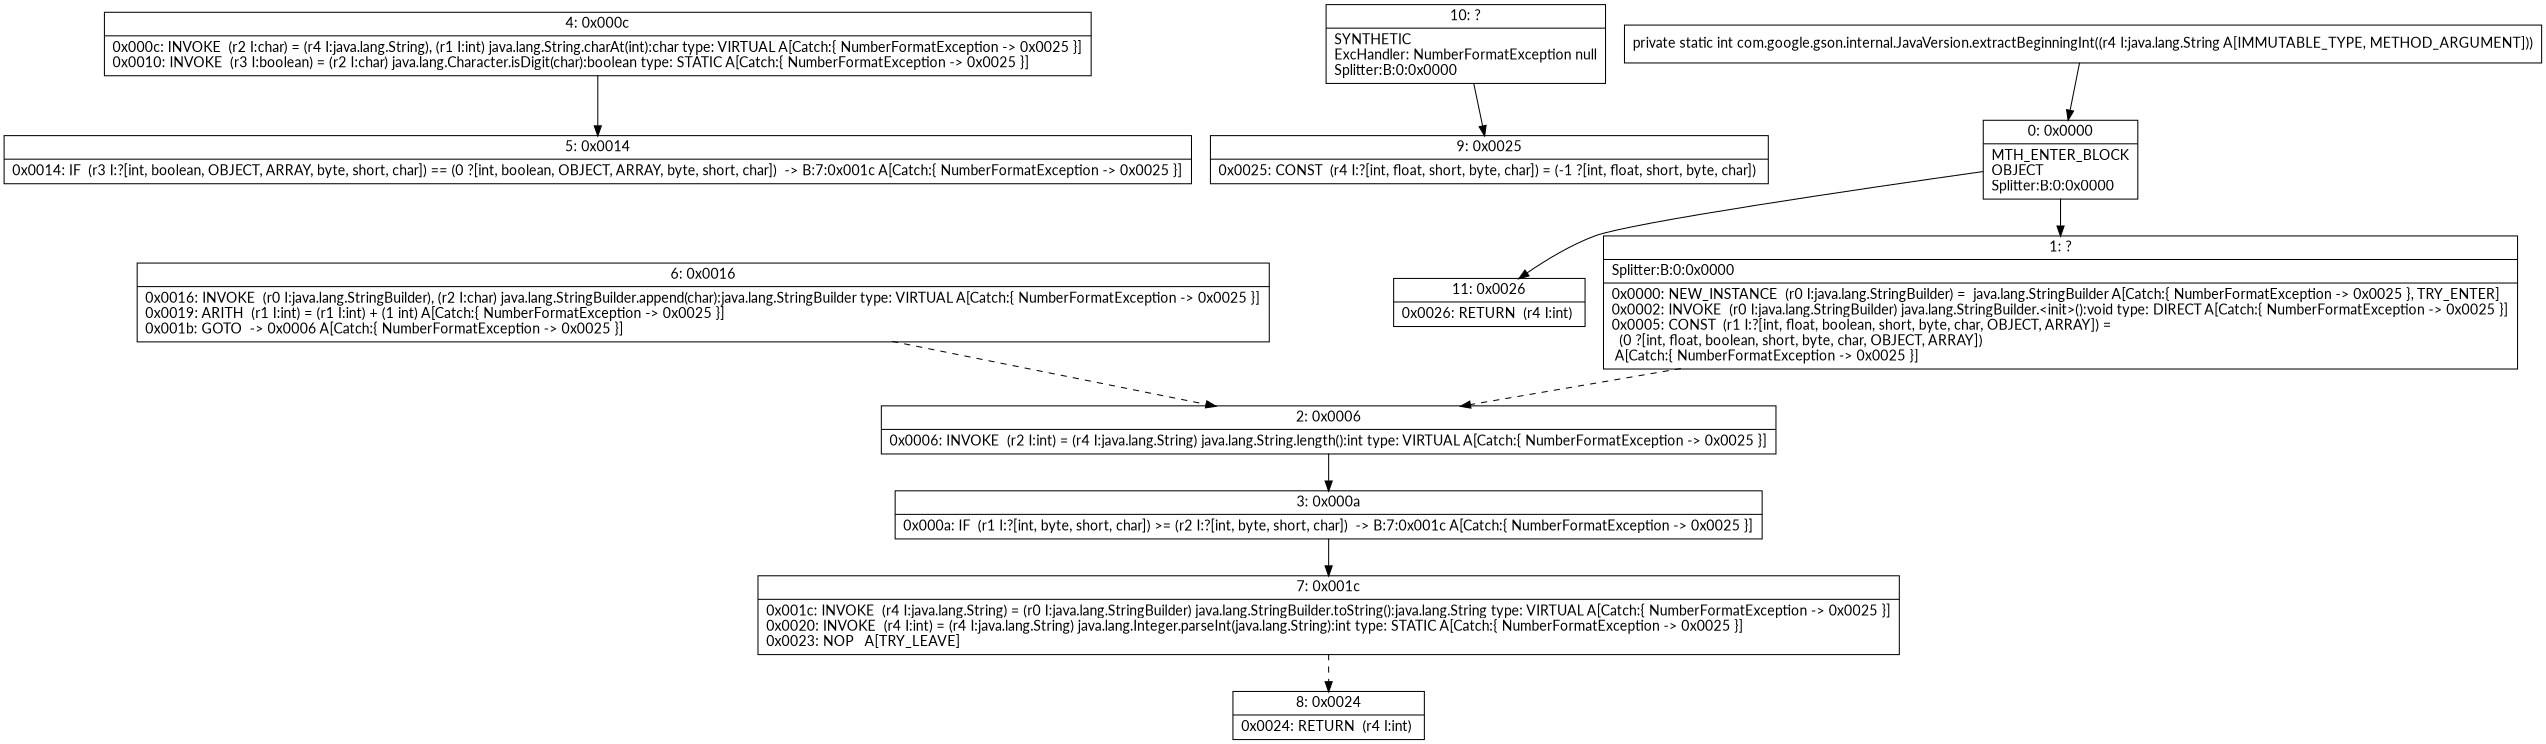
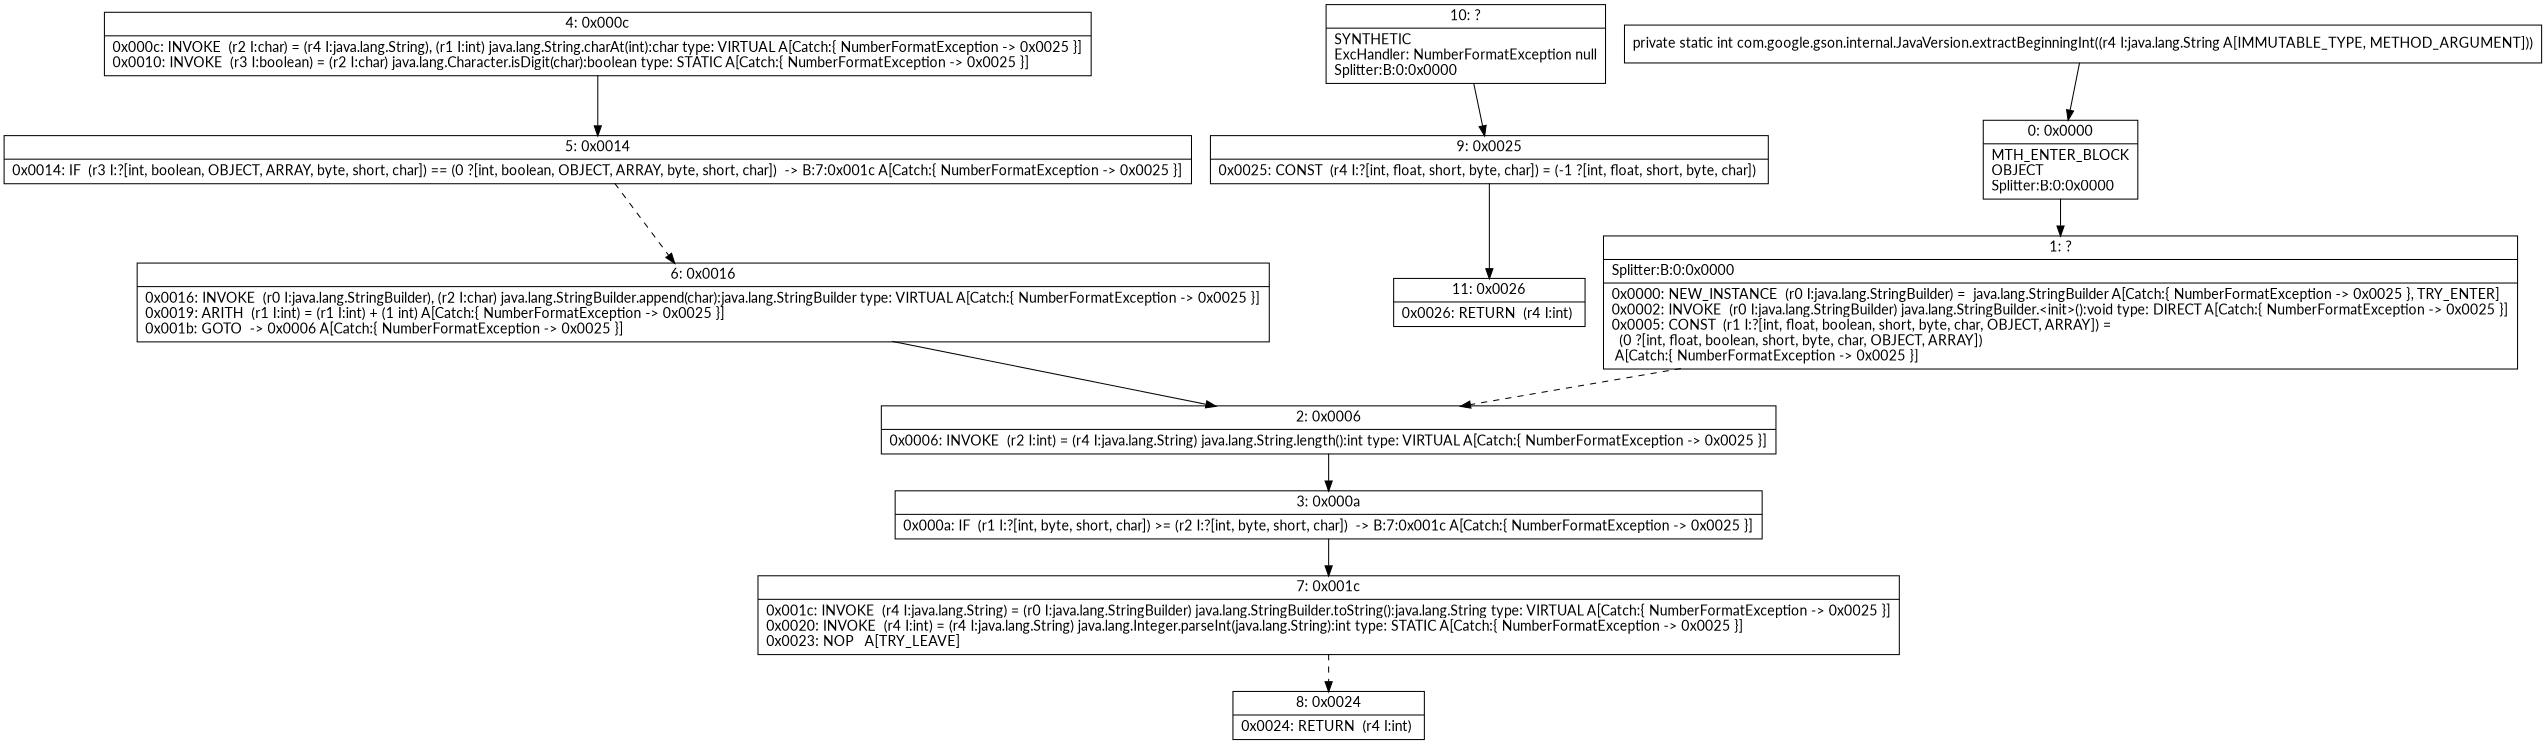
(1750, 206) -> (1489, 226)
none -> (642, 219)
(1049, 373) -> (1049, 373)
